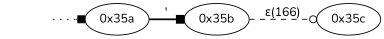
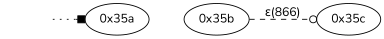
(283, 13) -> (283, 13)
(162, 19) -> none
